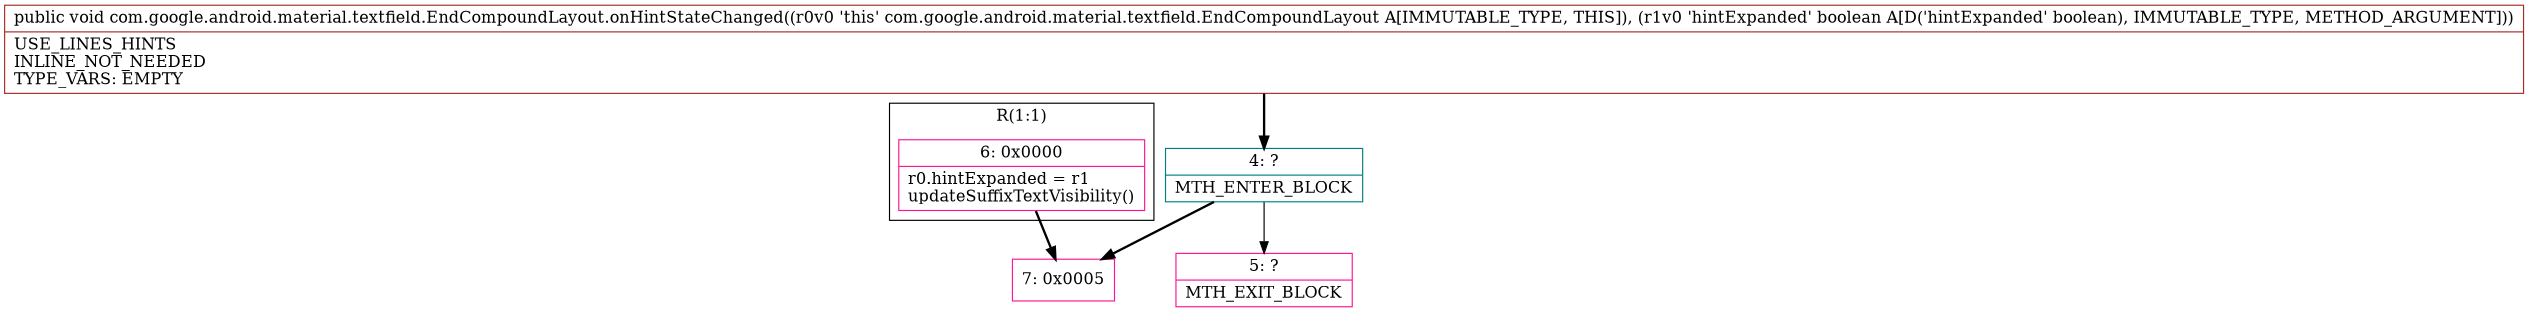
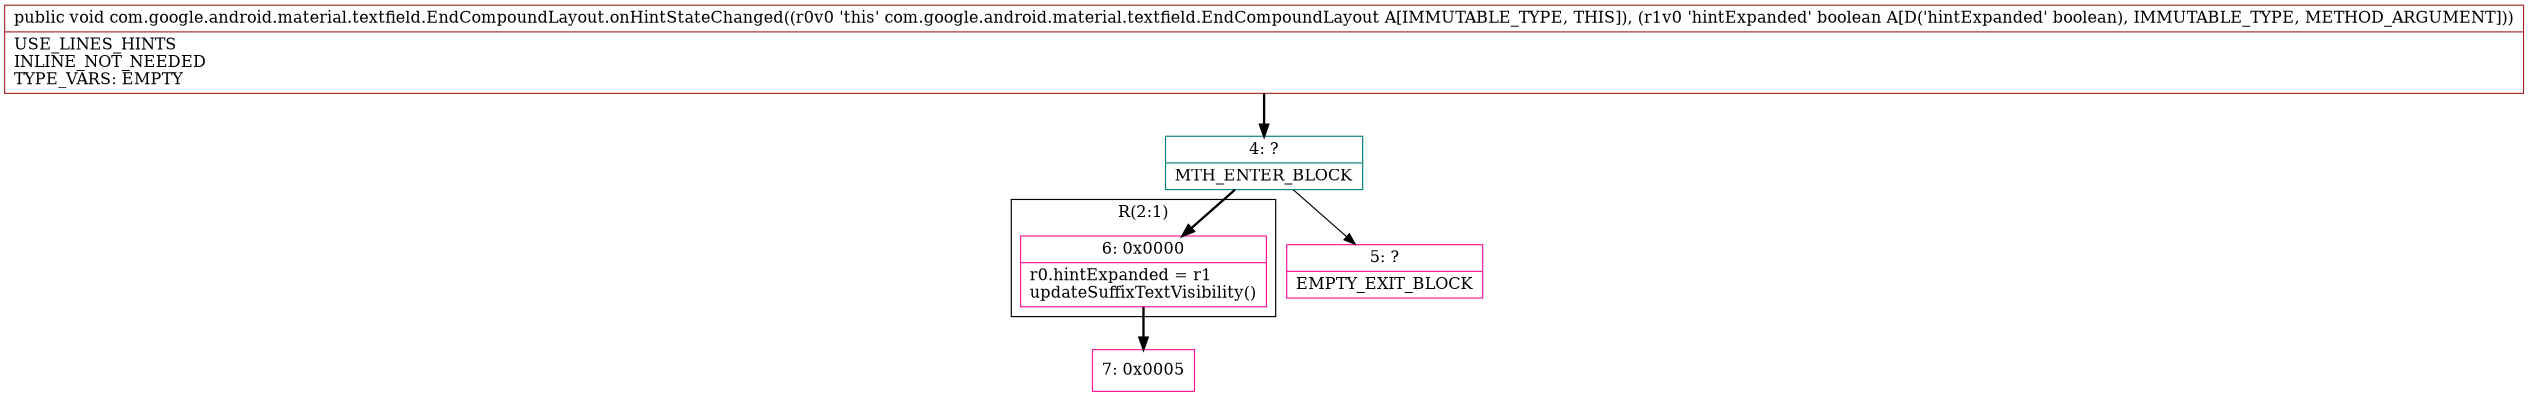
(1022, 117) -> (1143, 213)
(1163, 228) -> (1213, 209)
(1264, 293) -> (1385, 284)
